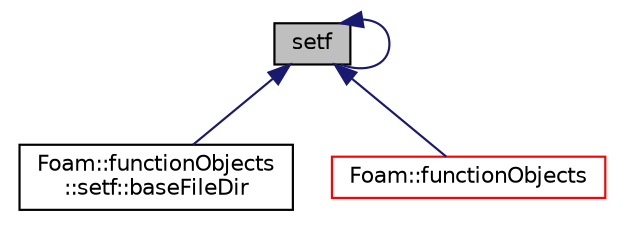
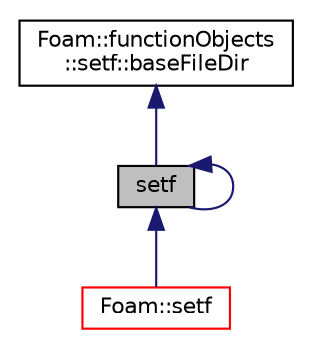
(233, 112) -> (156, 137)
(469, 177) -> (156, 308)
